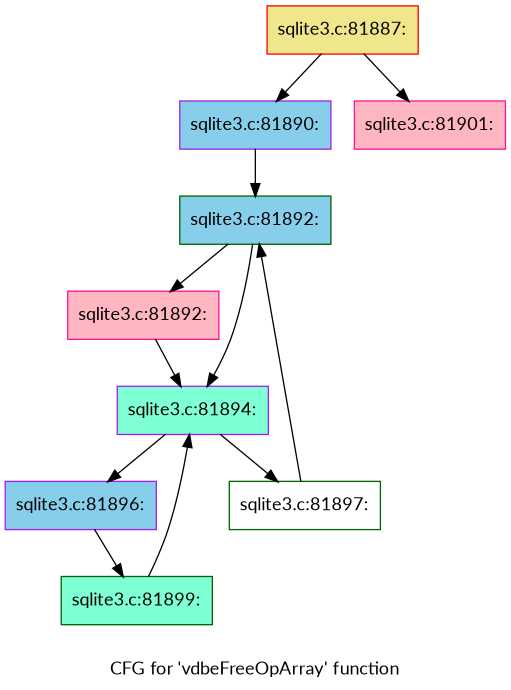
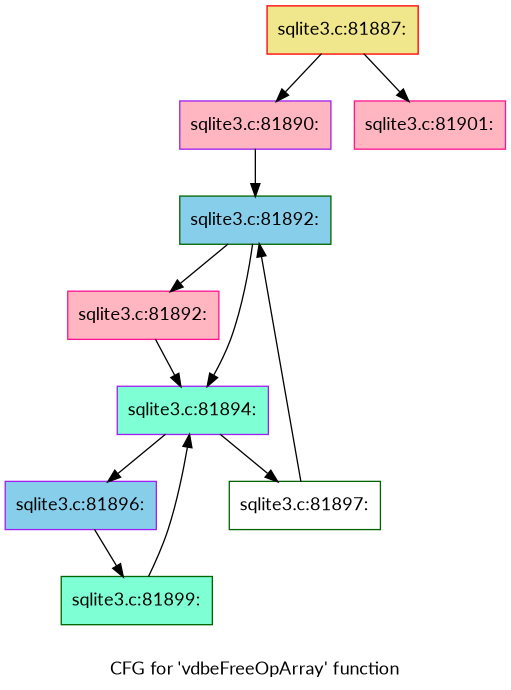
(255, 125) -> (255, 125)
